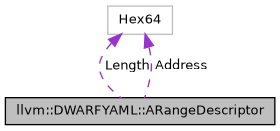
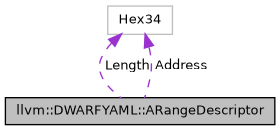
(140, 20) -> (140, 20)
